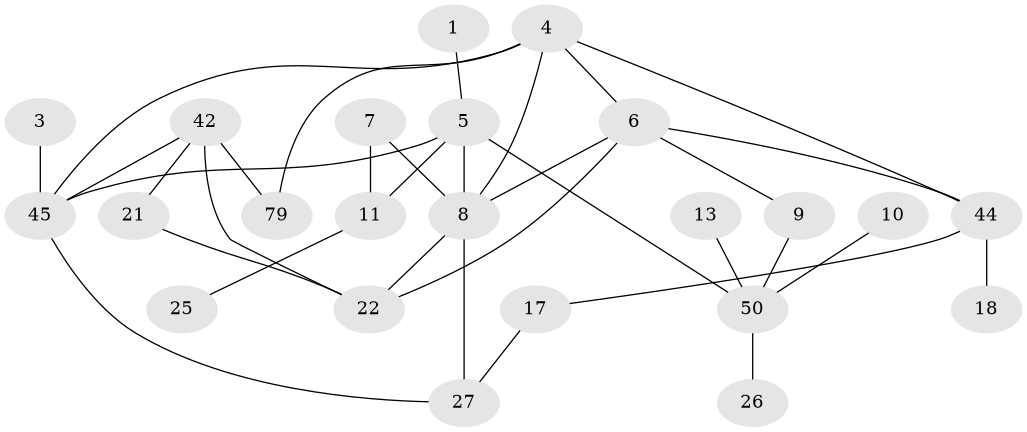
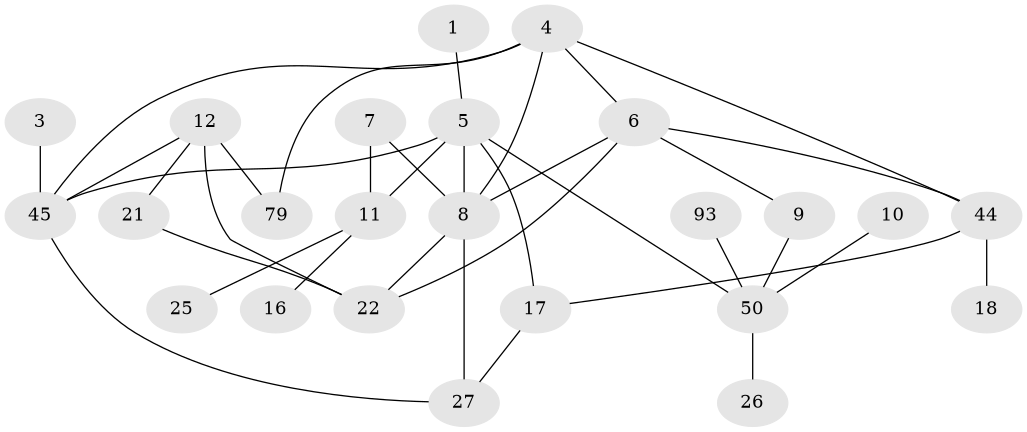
(205, 122) -> (205, 122)
none -> (518, 211)
(706, 216) -> (706, 216)
none -> (276, 309)
